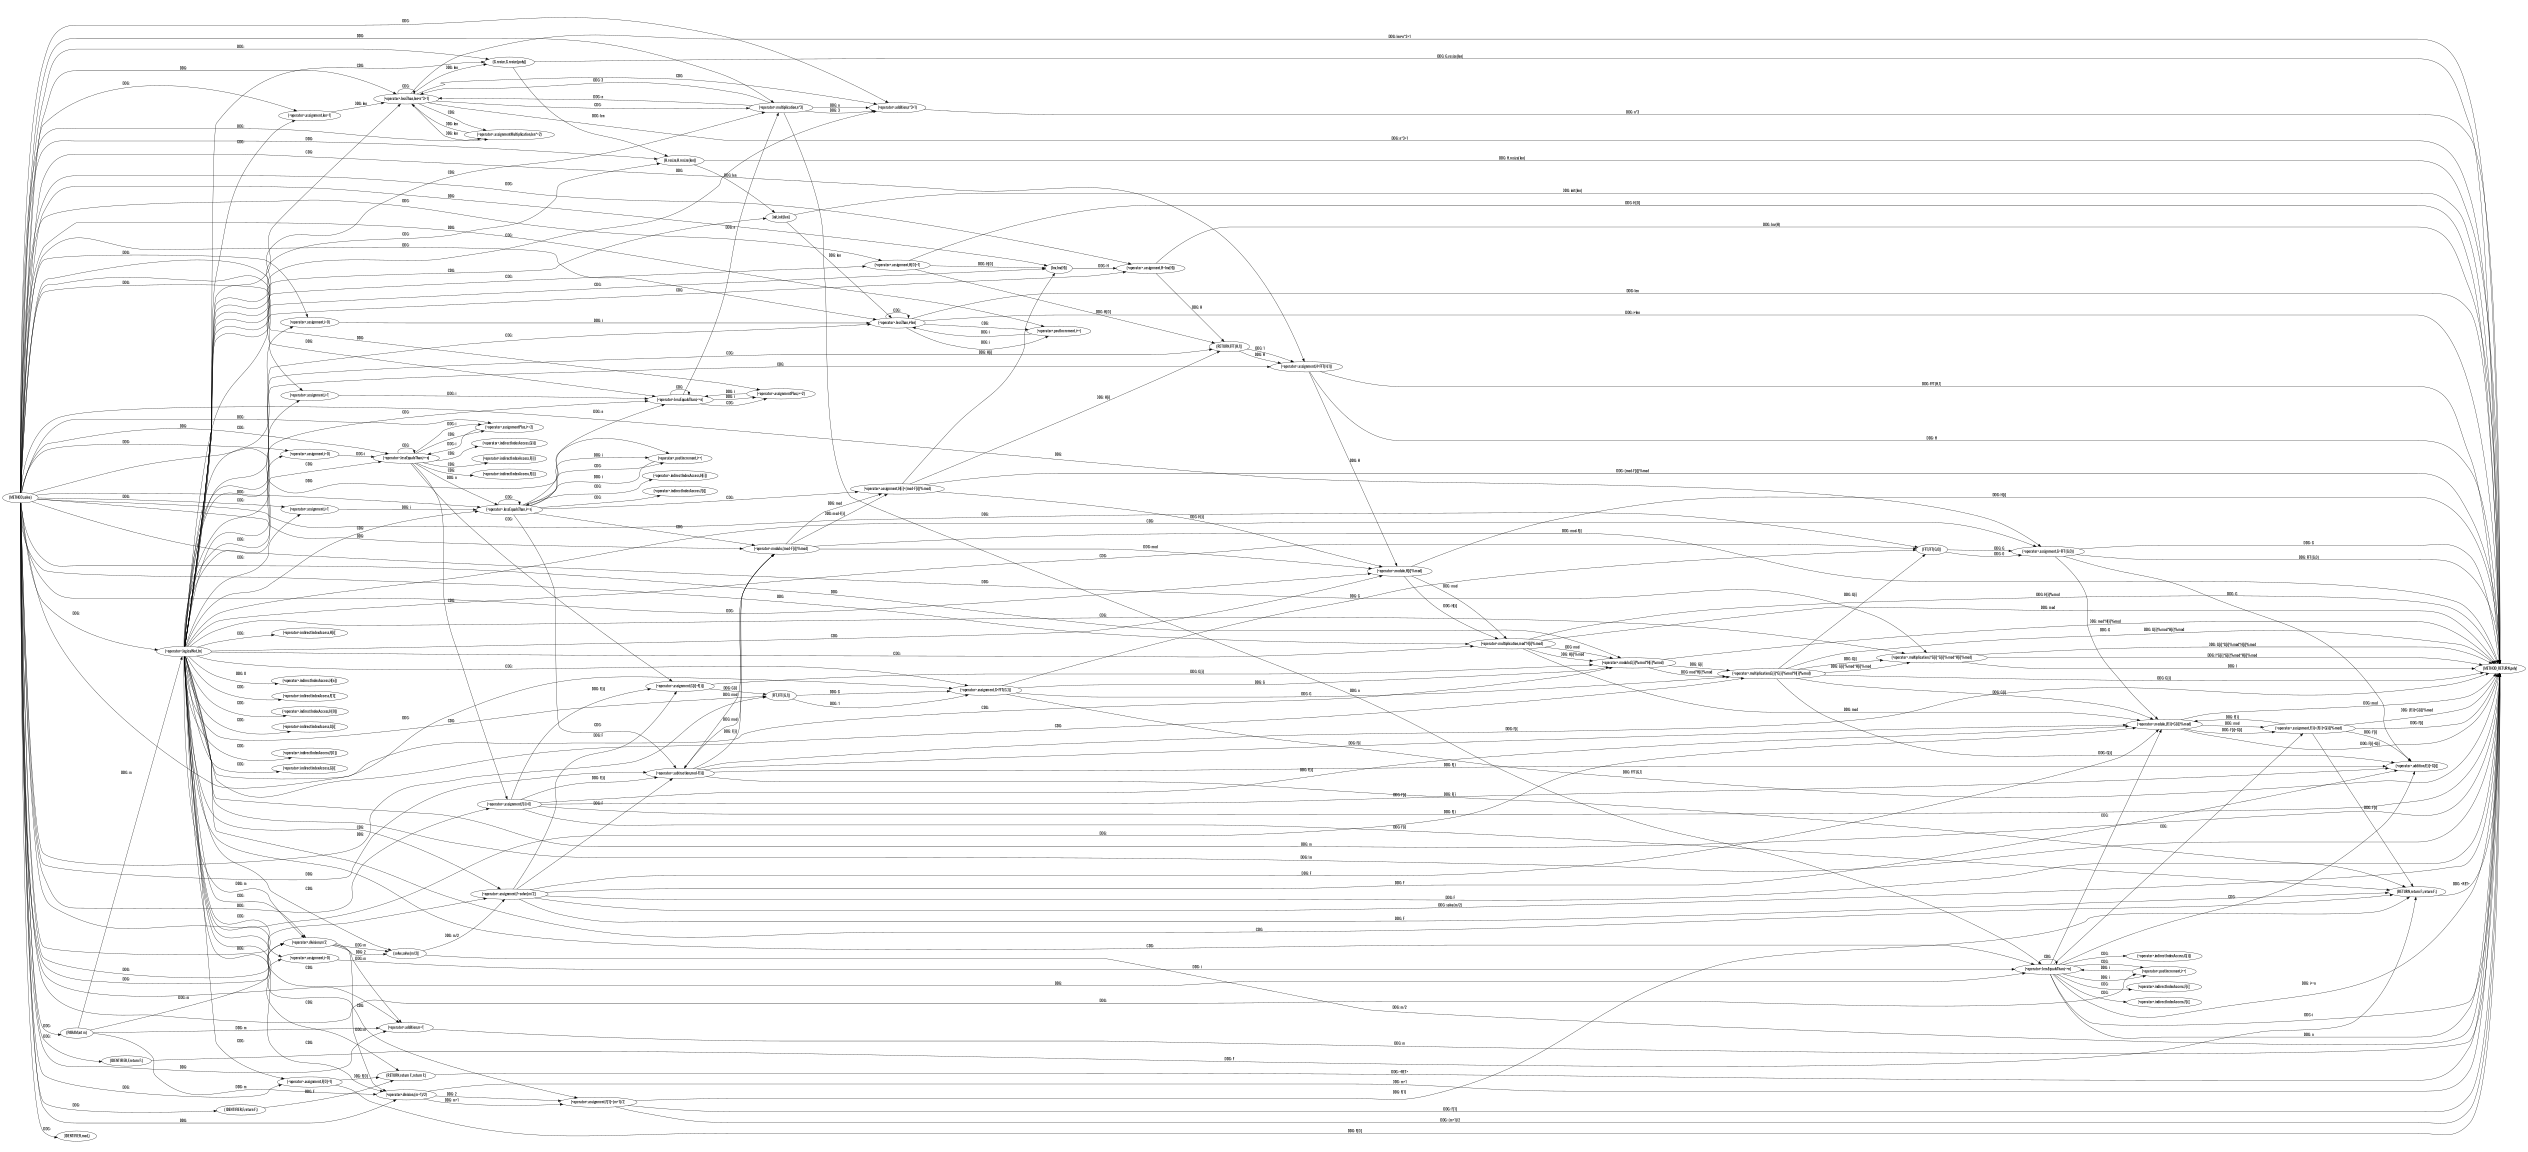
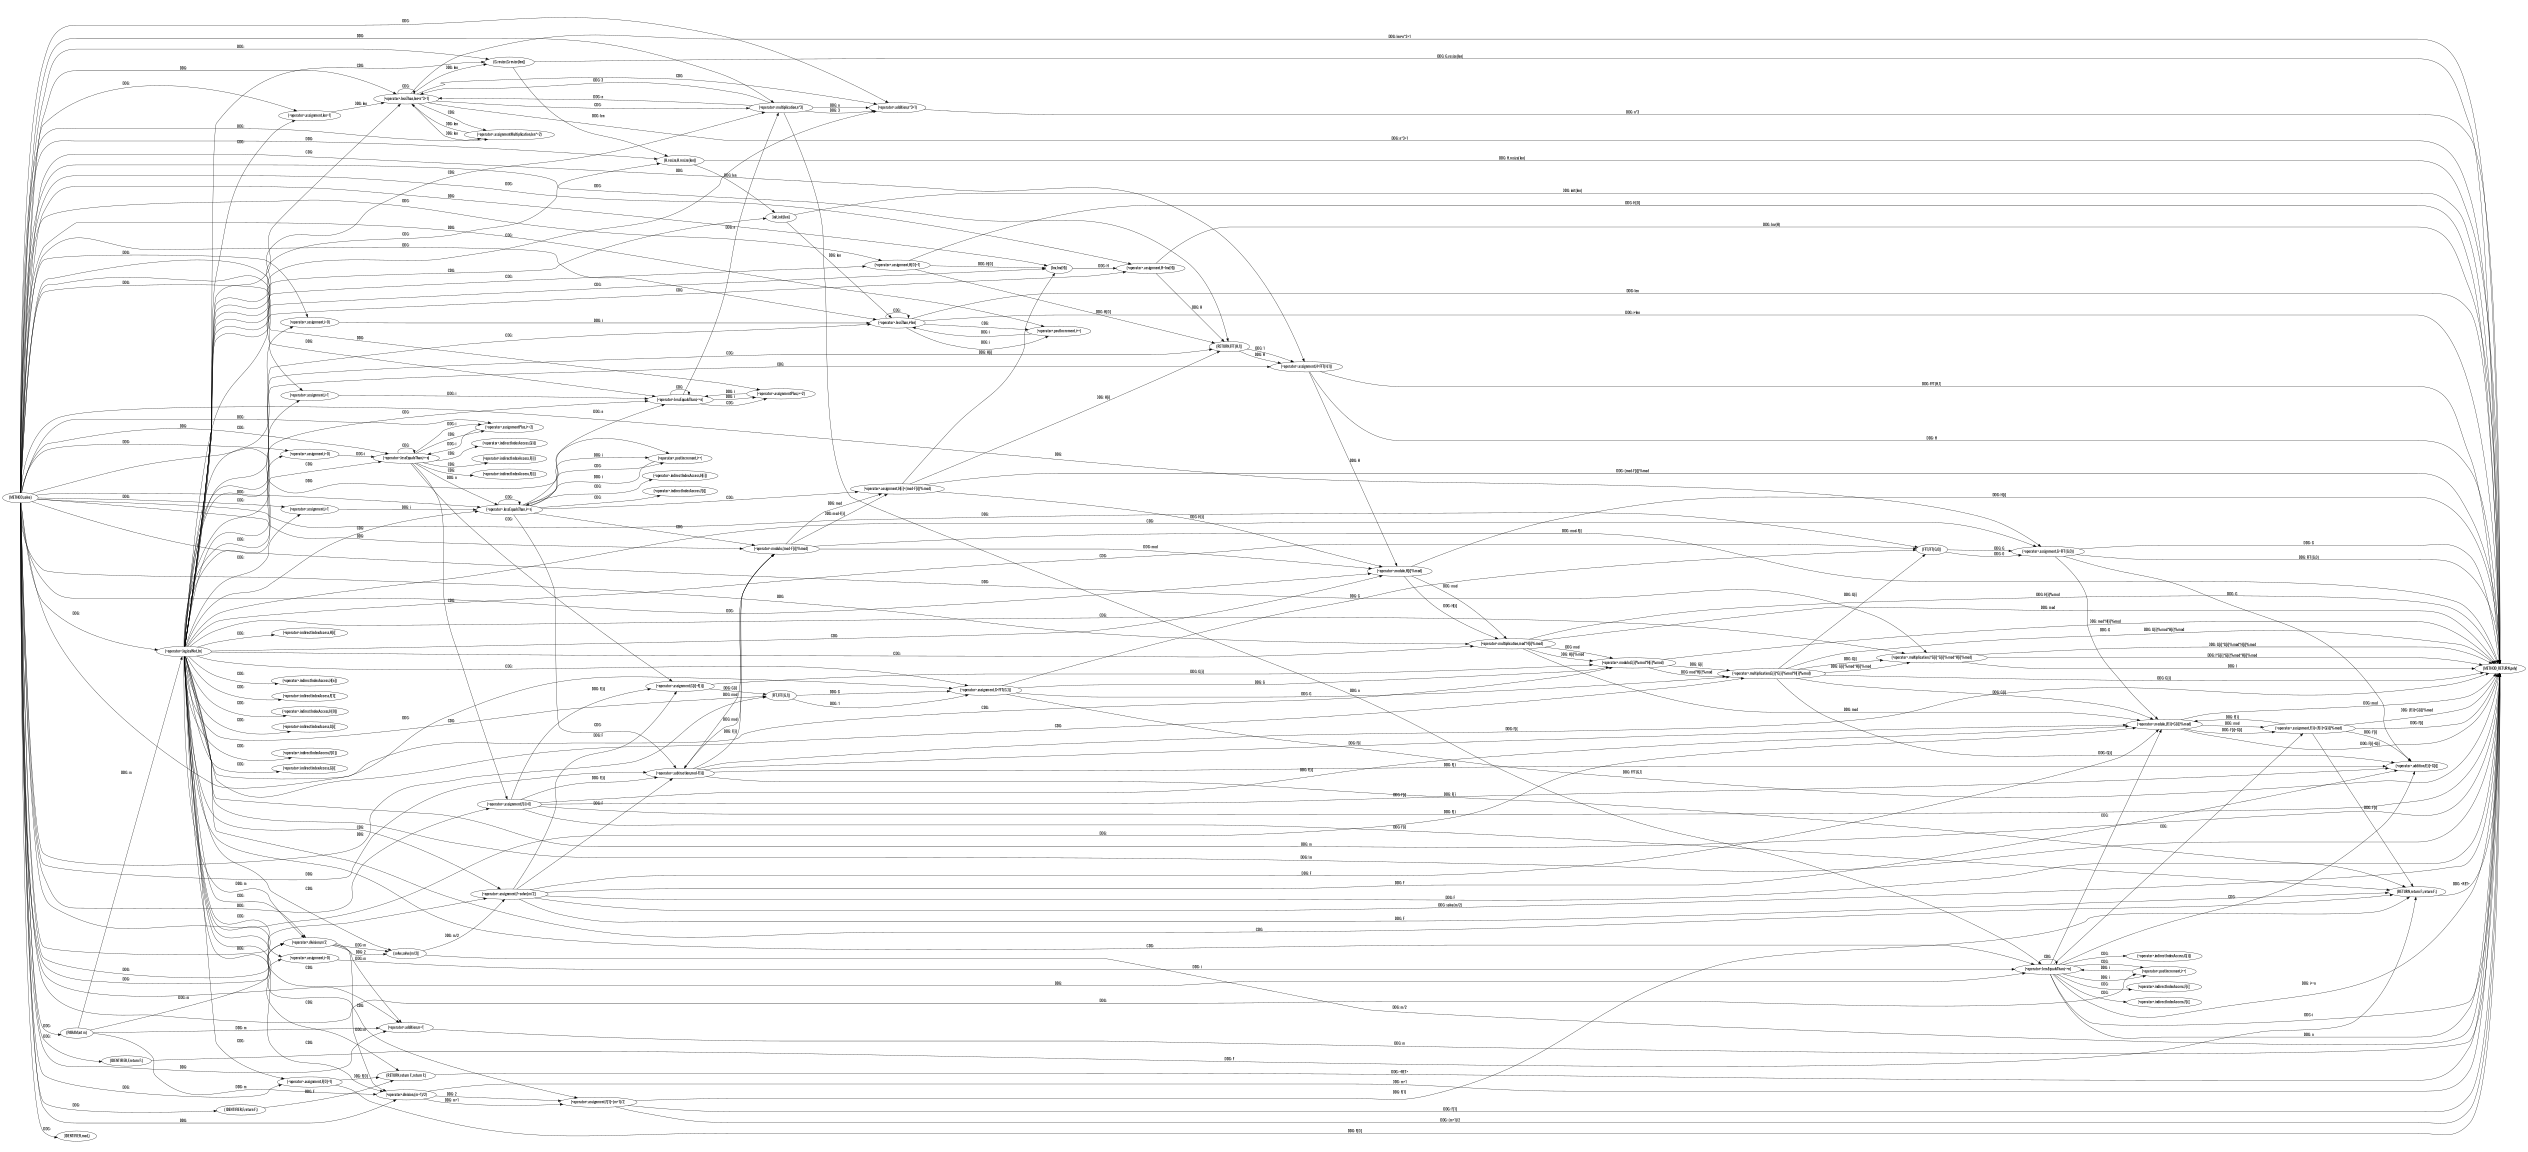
(509, 62) -> (509, 62)
(801, 592) -> (509, 173)
(241, 674) -> (241, 674)
